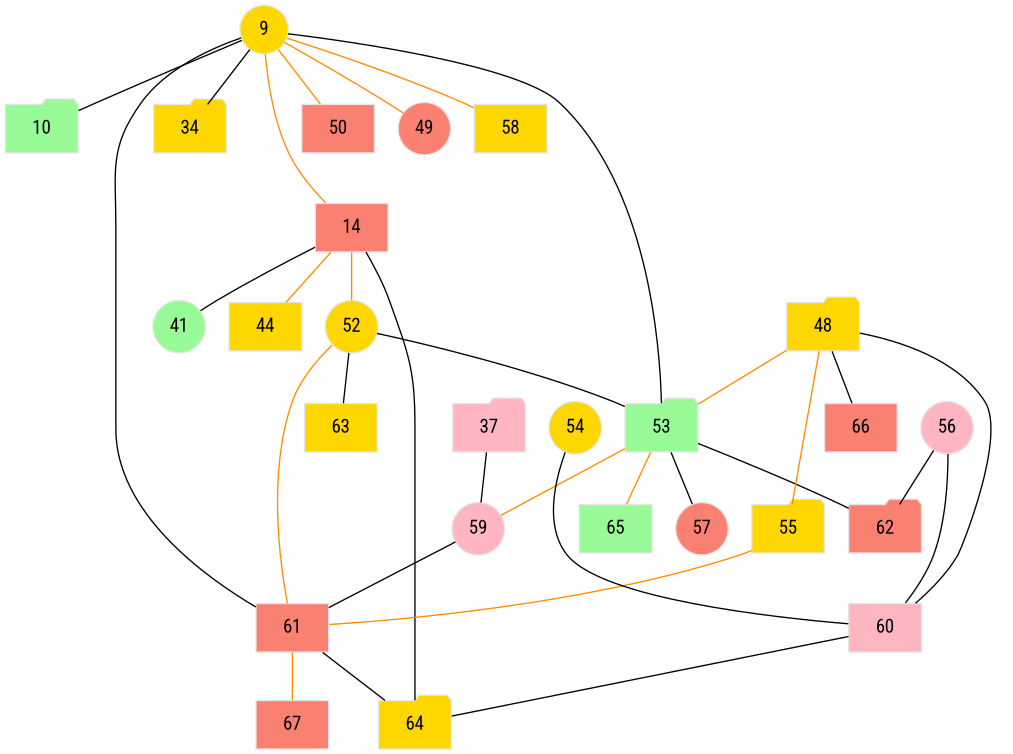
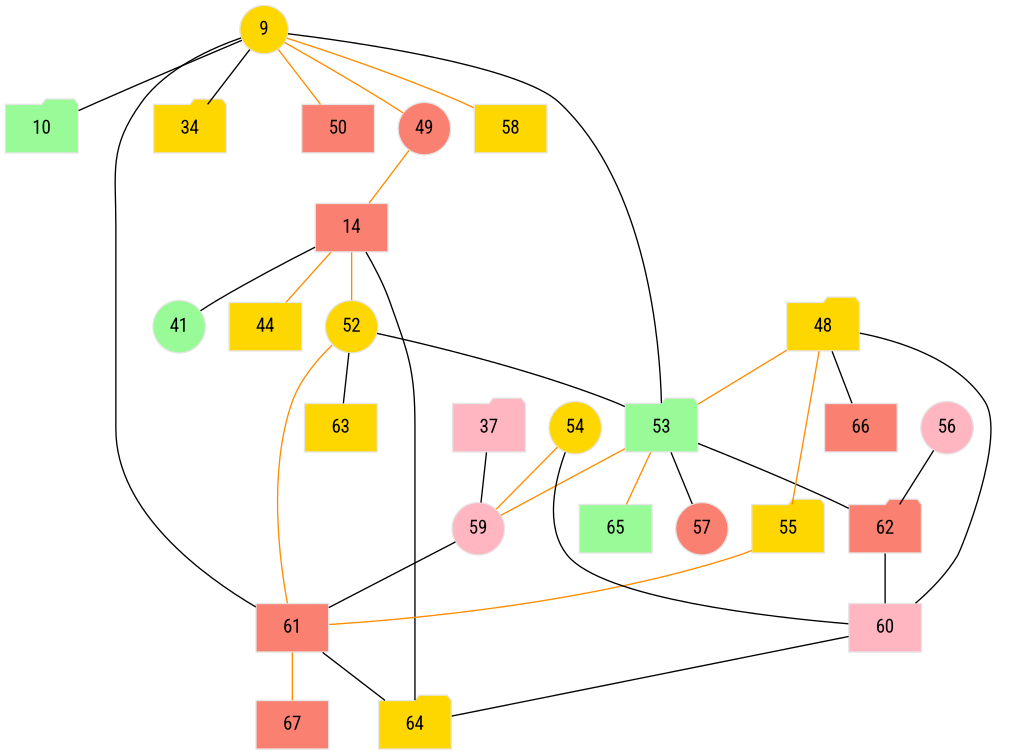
(281, 135) -> (389, 177)
none -> (527, 478)
(940, 533) -> (885, 578)
